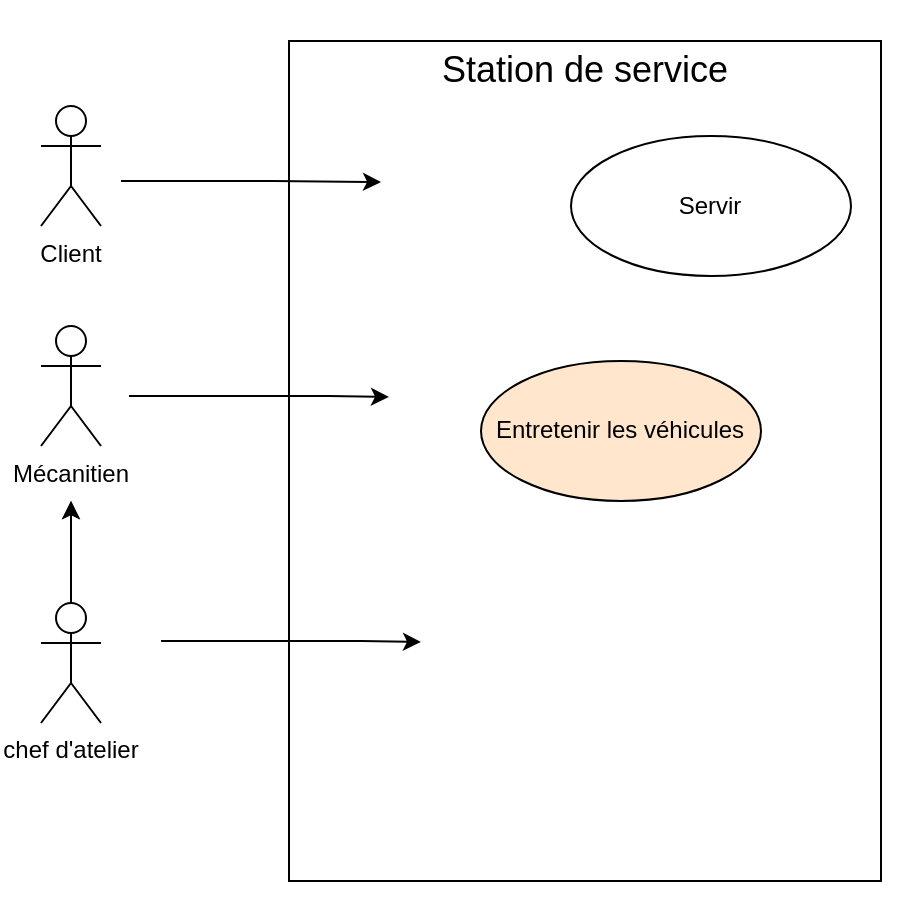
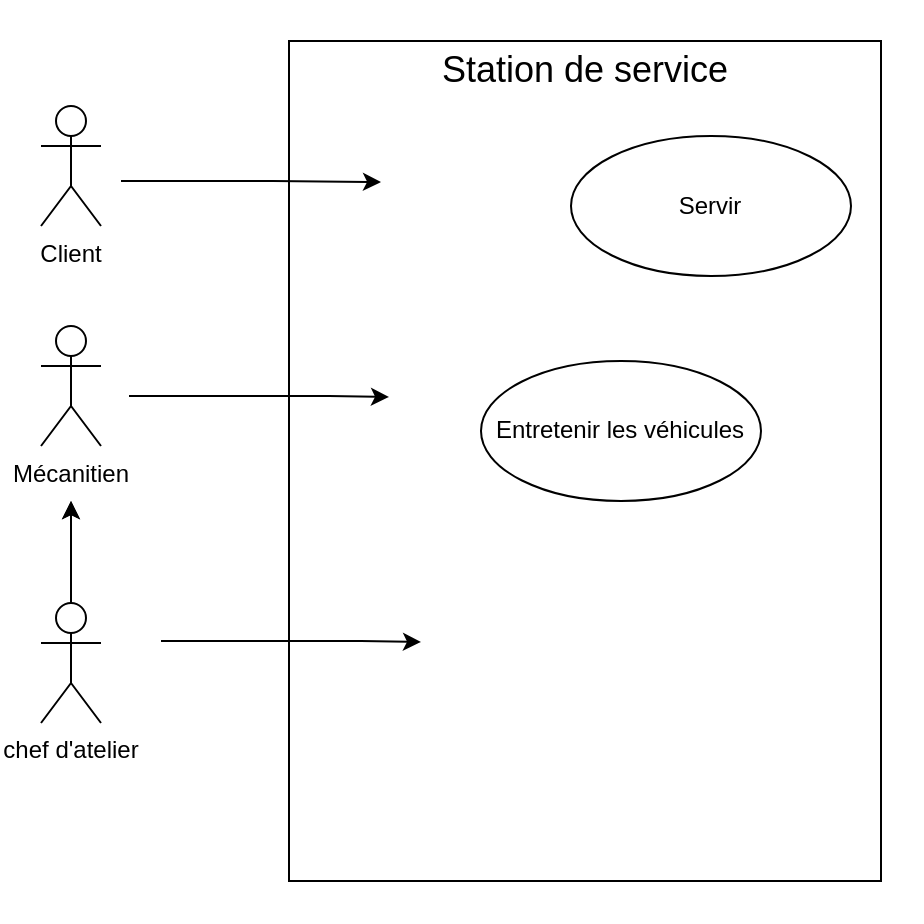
(621, 431) -> (621, 431)
